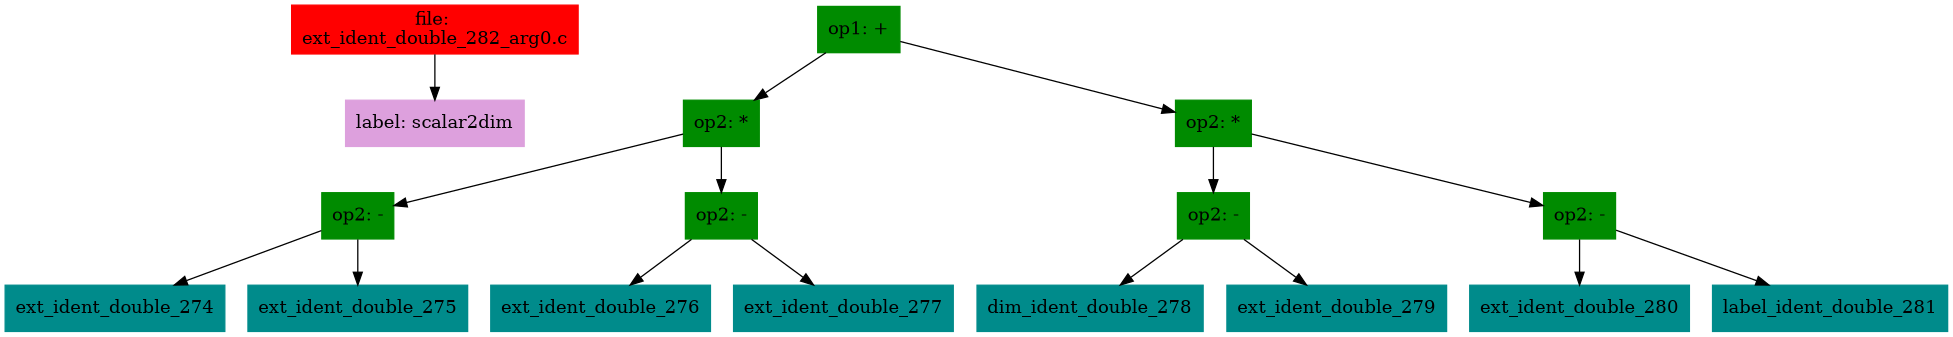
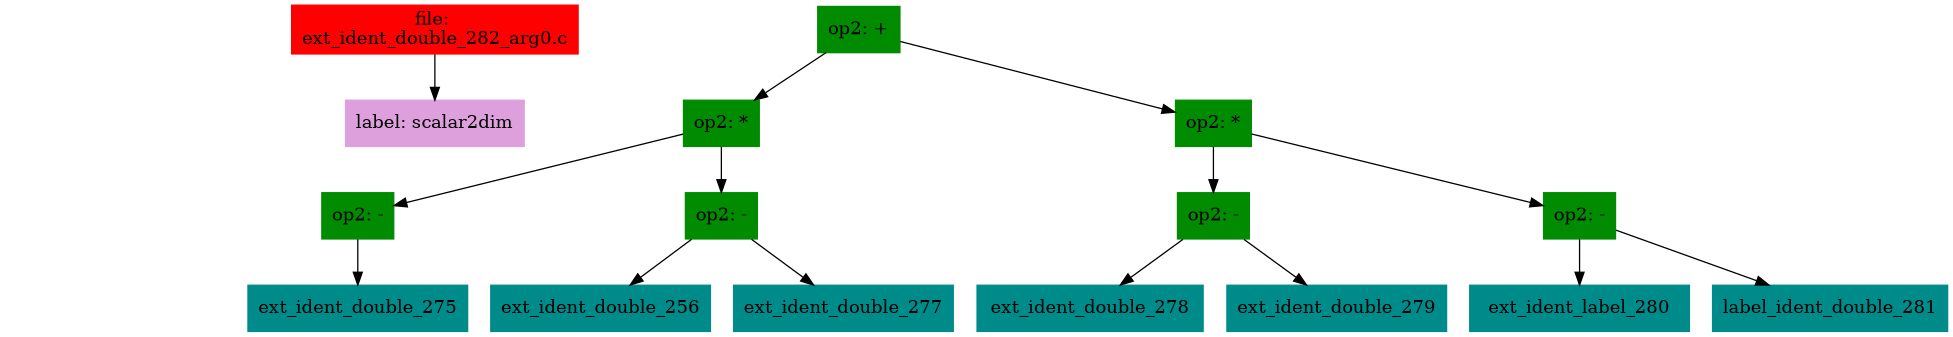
(859, 30) -> (859, 30)
(115, 308) -> none
(601, 308) -> (601, 308)
(1090, 308) -> (1090, 308)
(1580, 308) -> (1580, 308)
